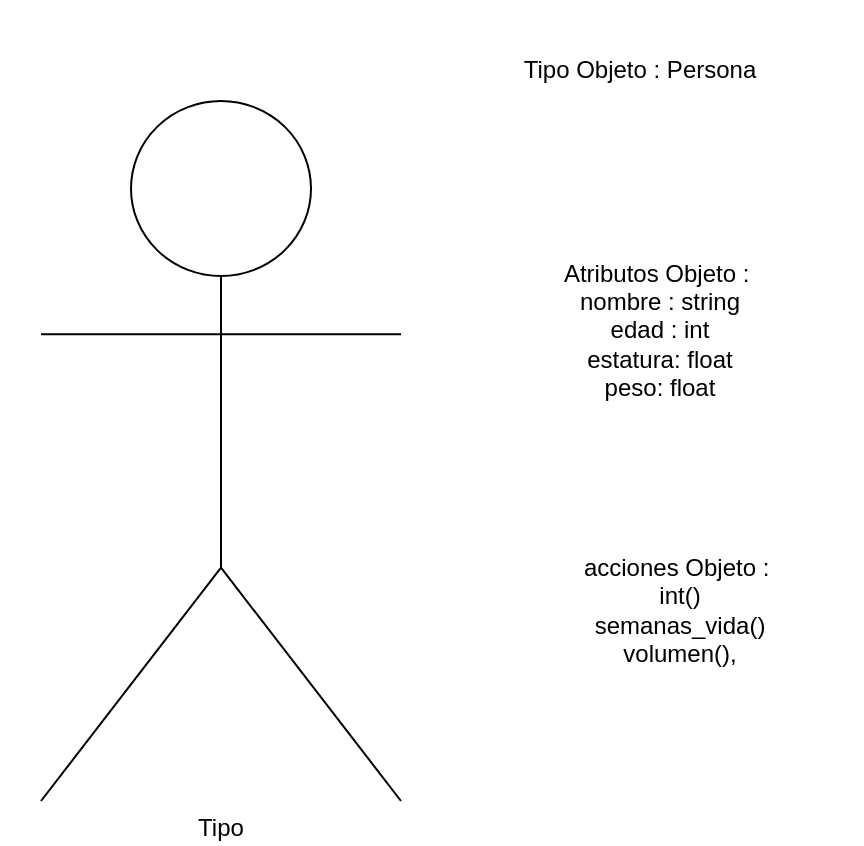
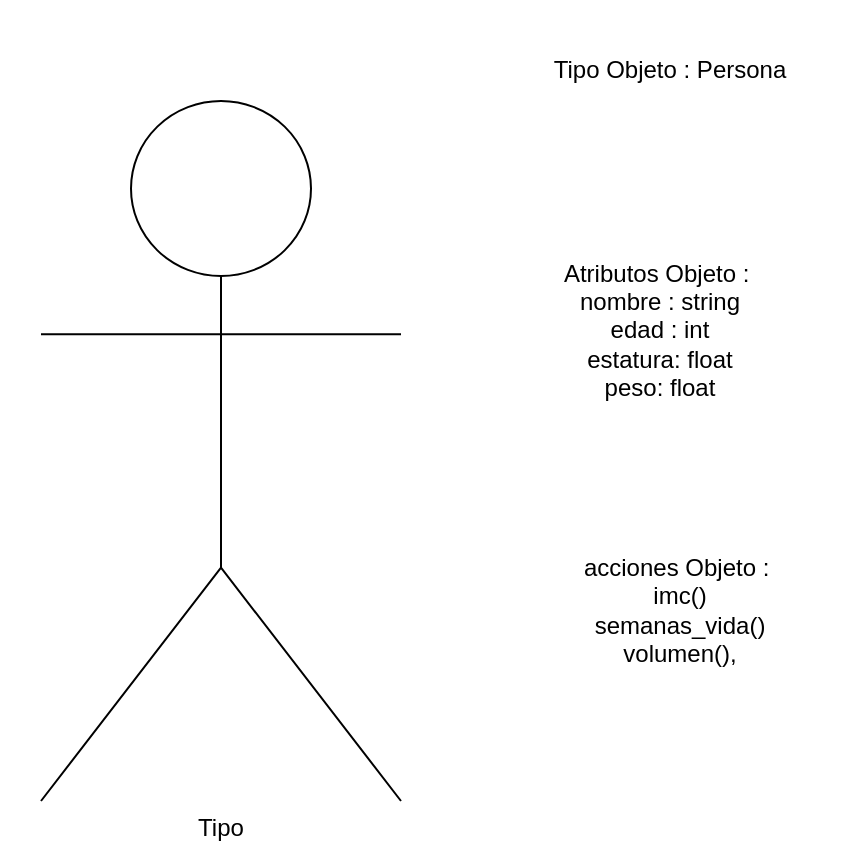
(641, 71) -> (671, 71)
(681, 611) -> (681, 611)
